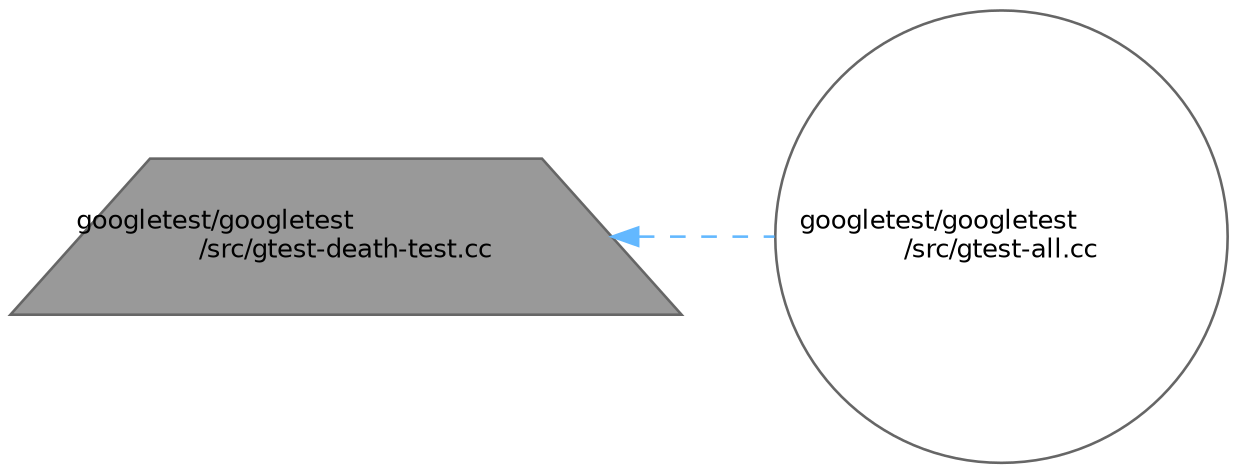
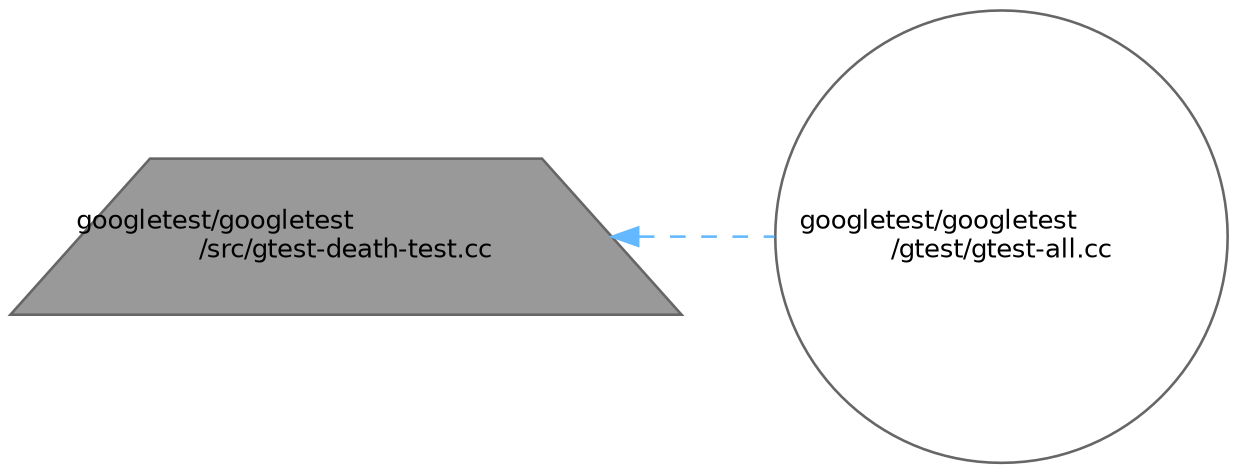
(1001, 237) -> (1001, 237)
